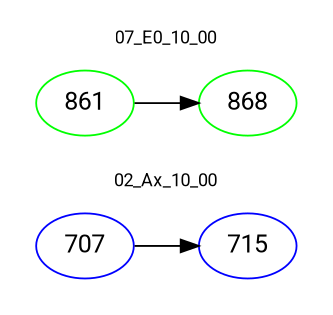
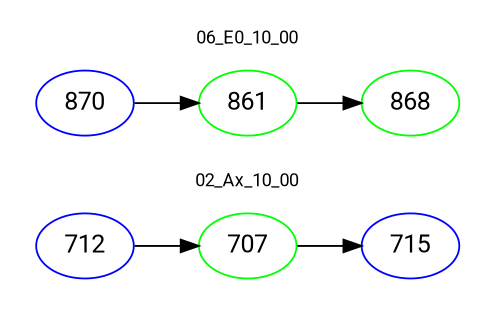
(166, 39) -> (248, 39)
none -> (85, 103)
none -> (85, 246)
(85, 246) -> (248, 246)
